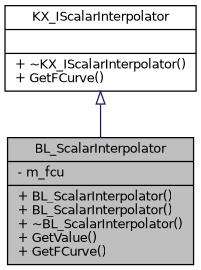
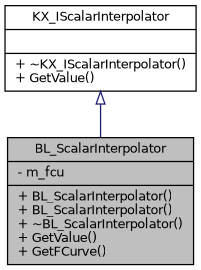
(60, 79) -> (55, 79)
